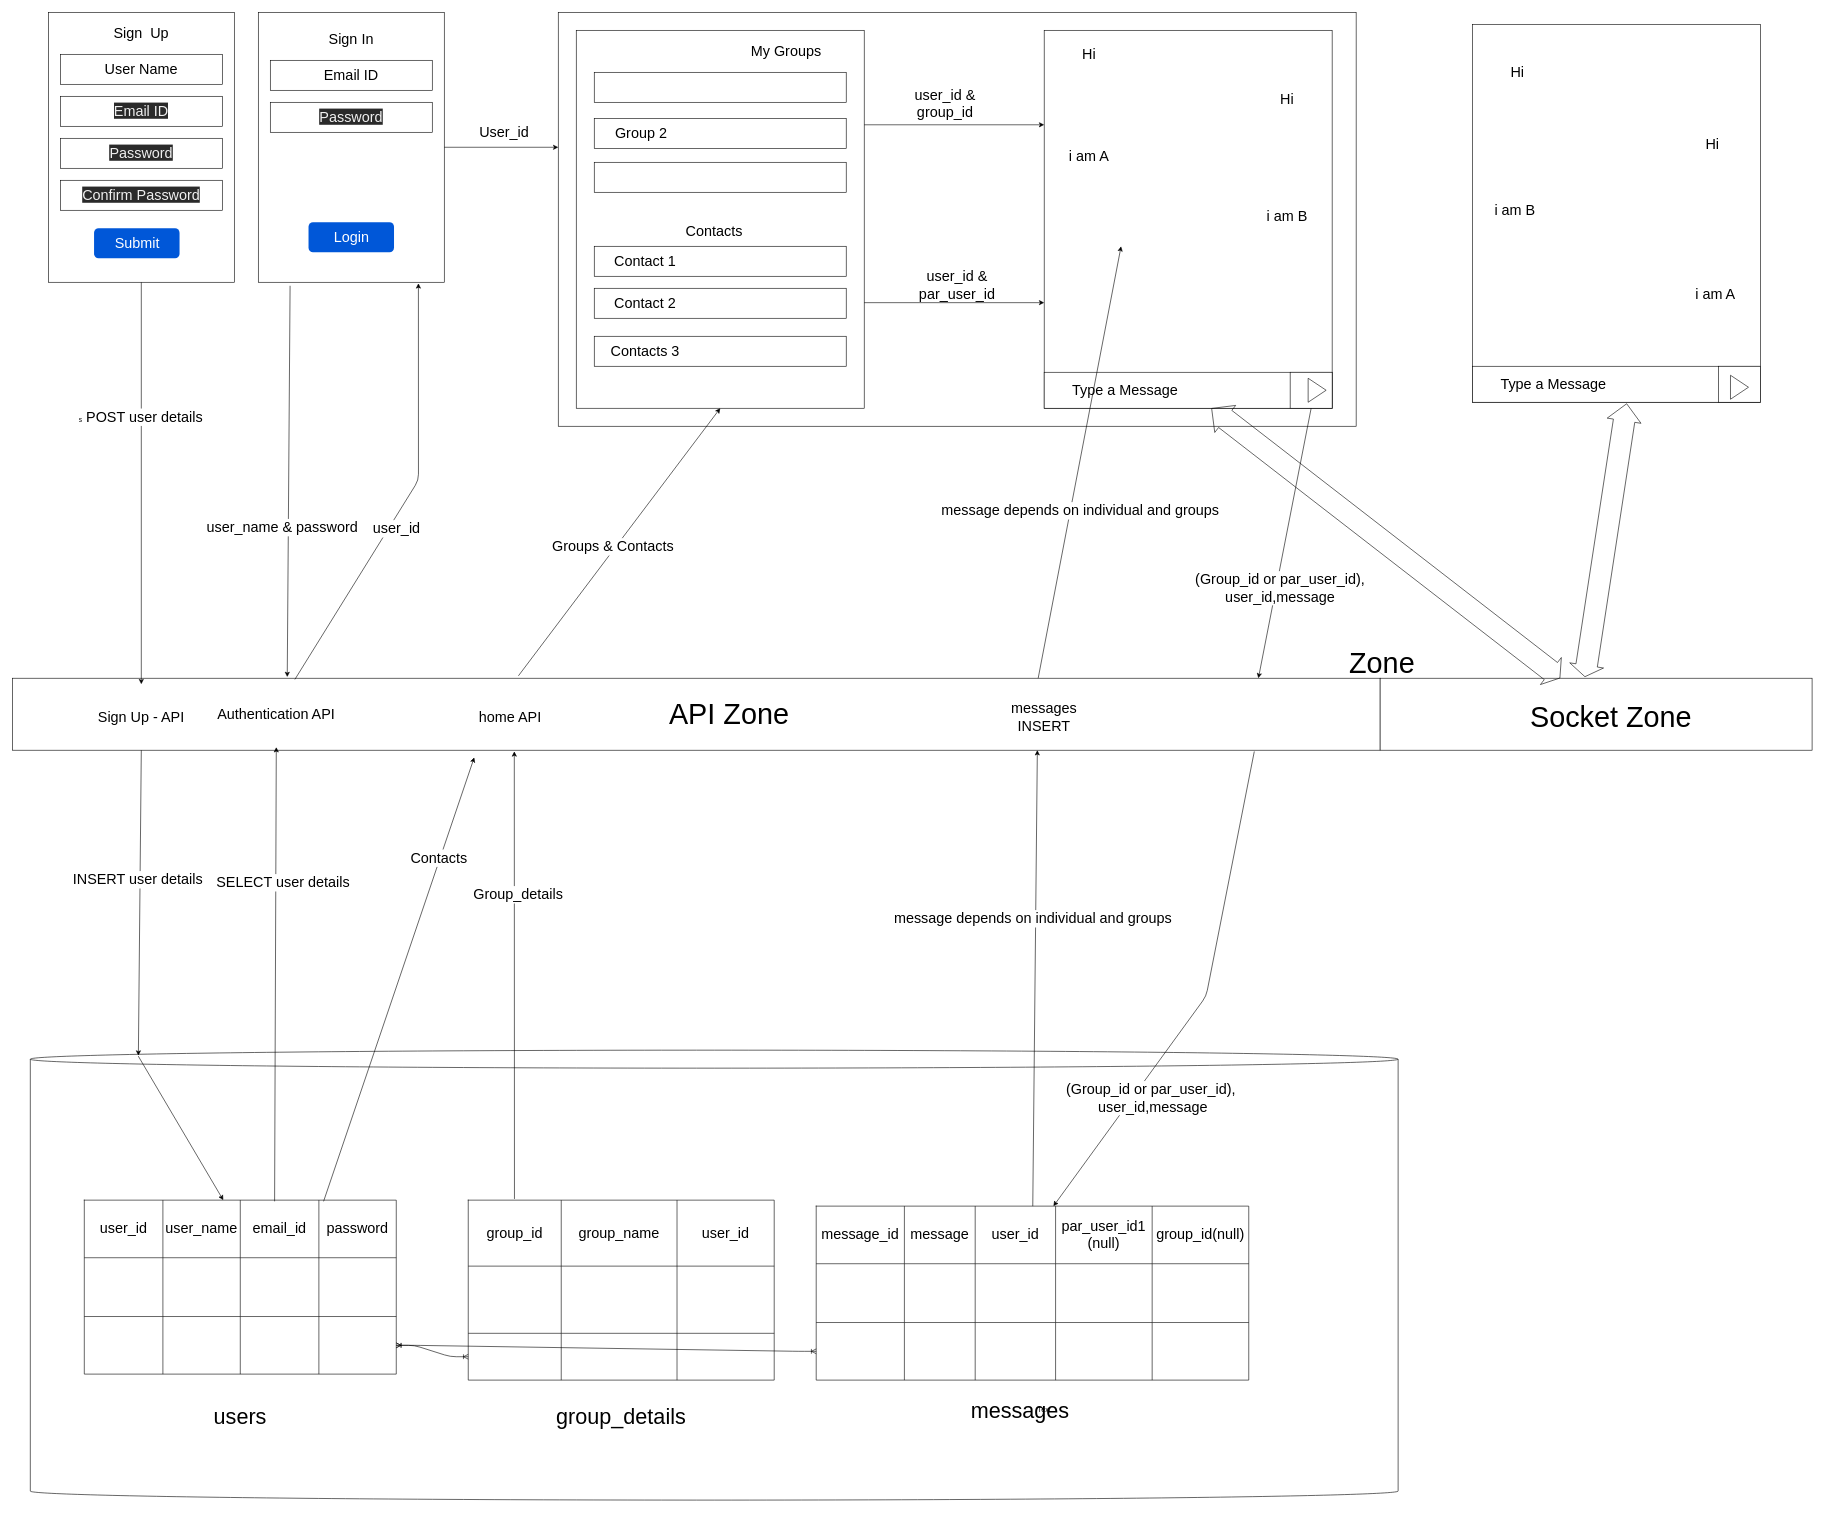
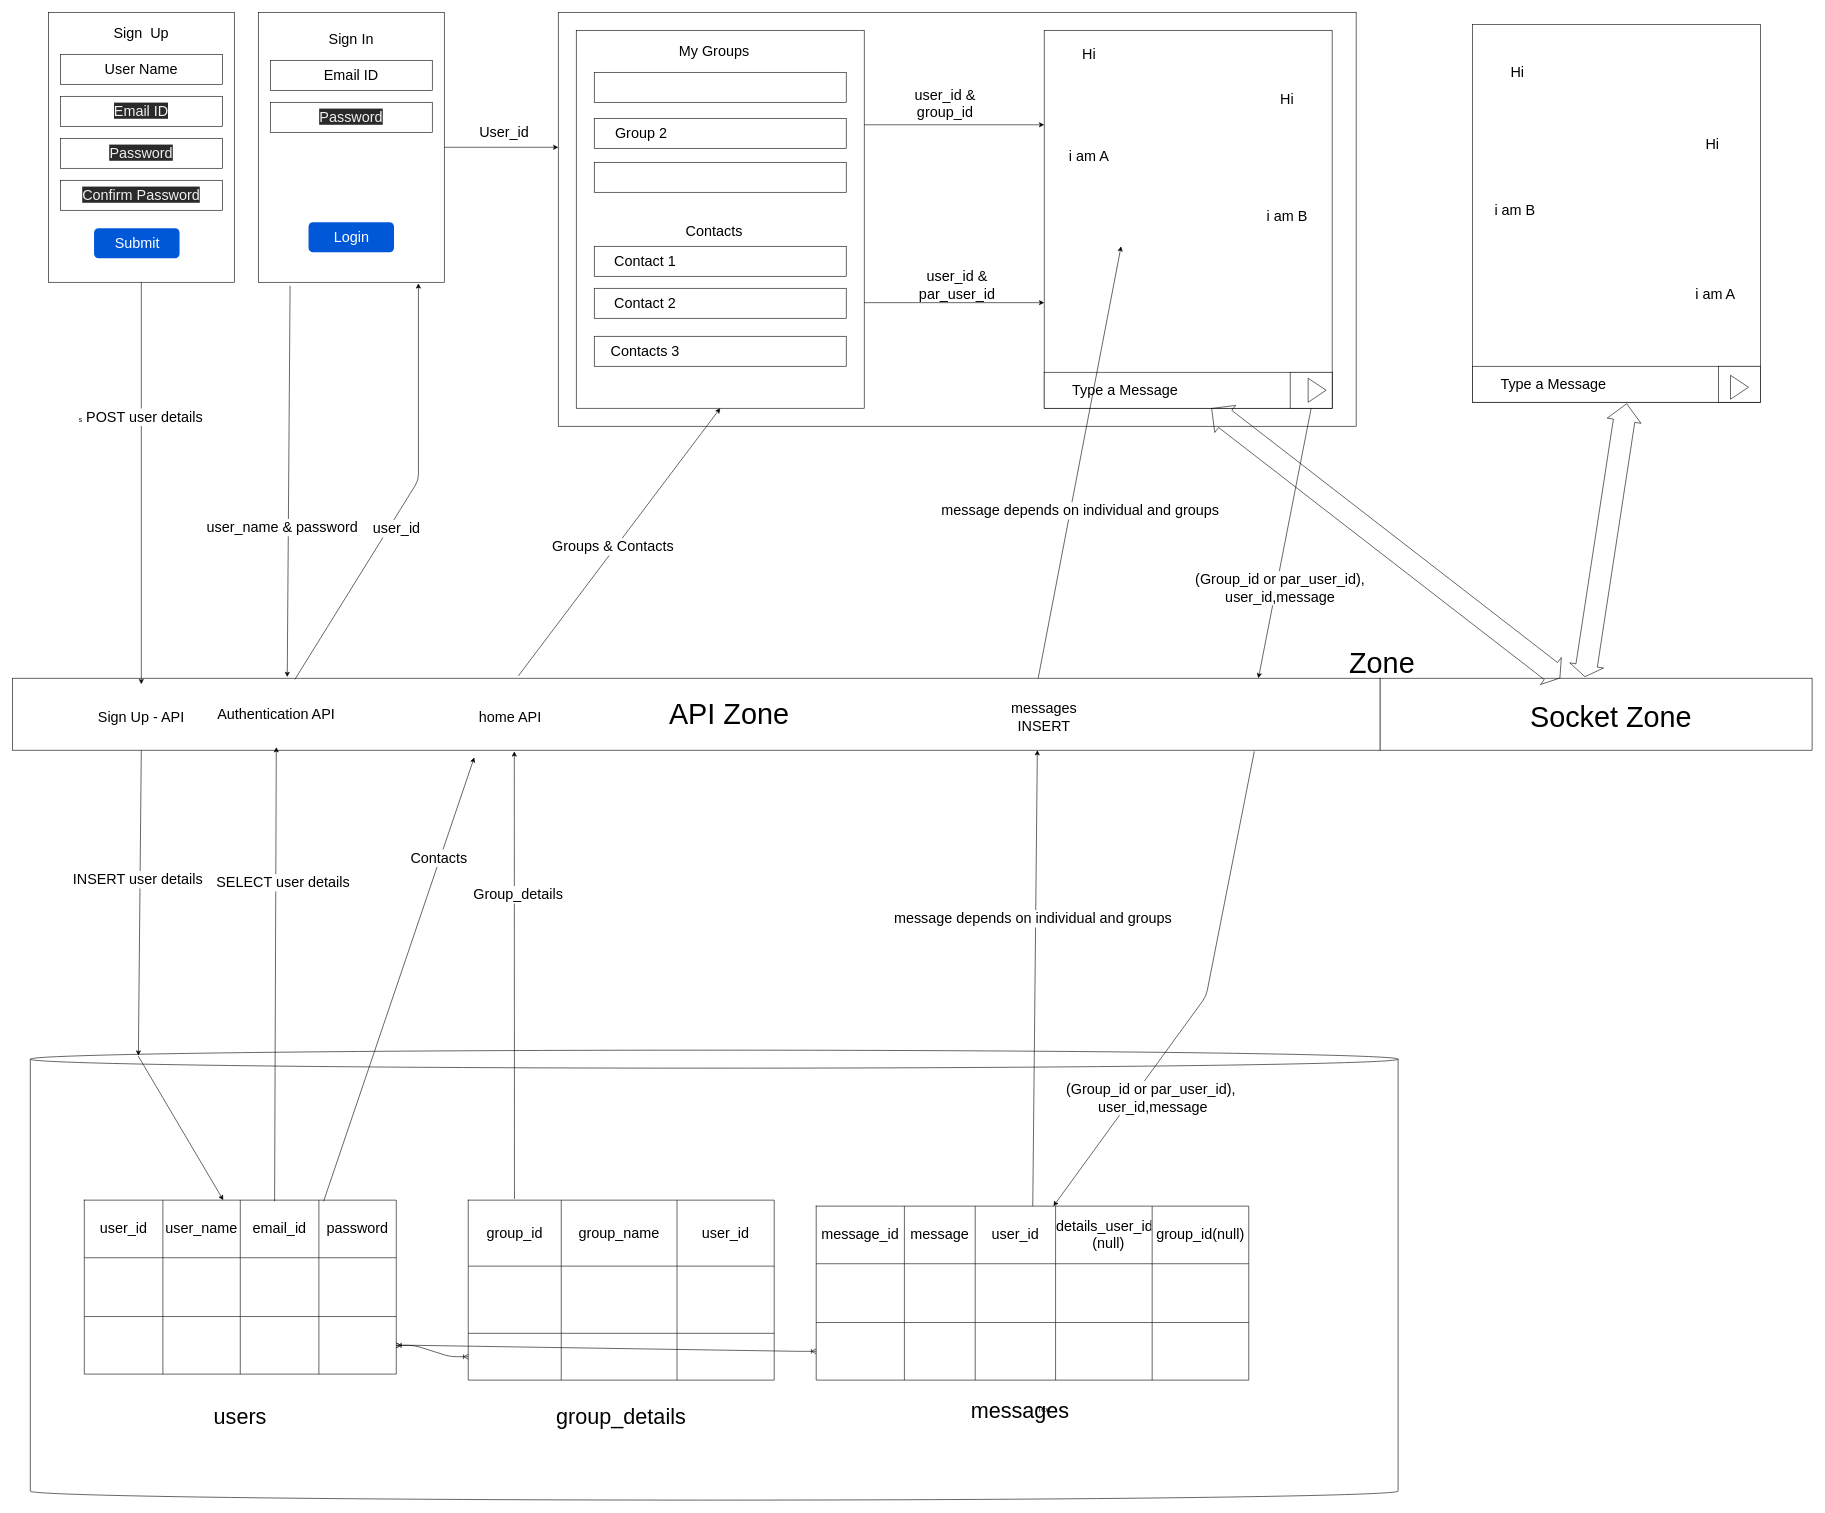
(786, 51) -> (714, 51)
(1104, 1235) -> (1104, 1235)
